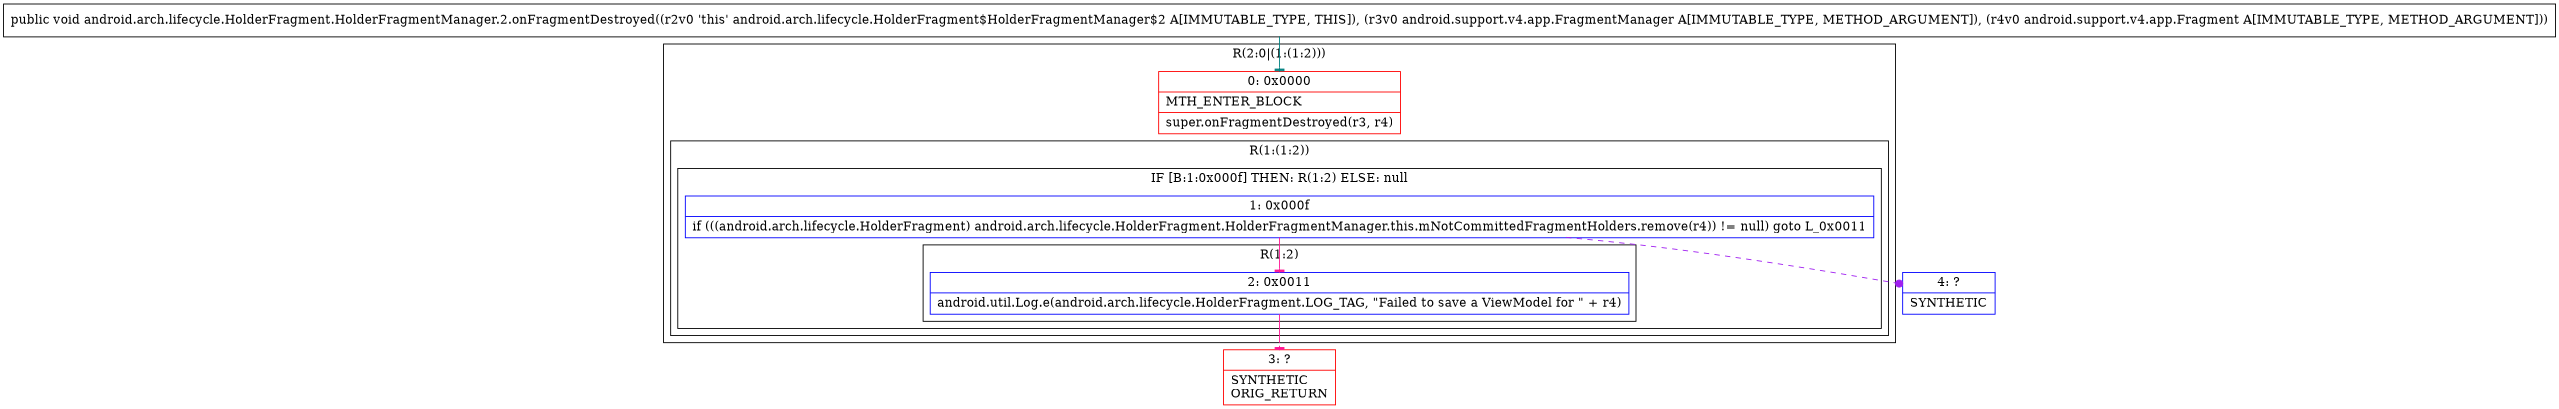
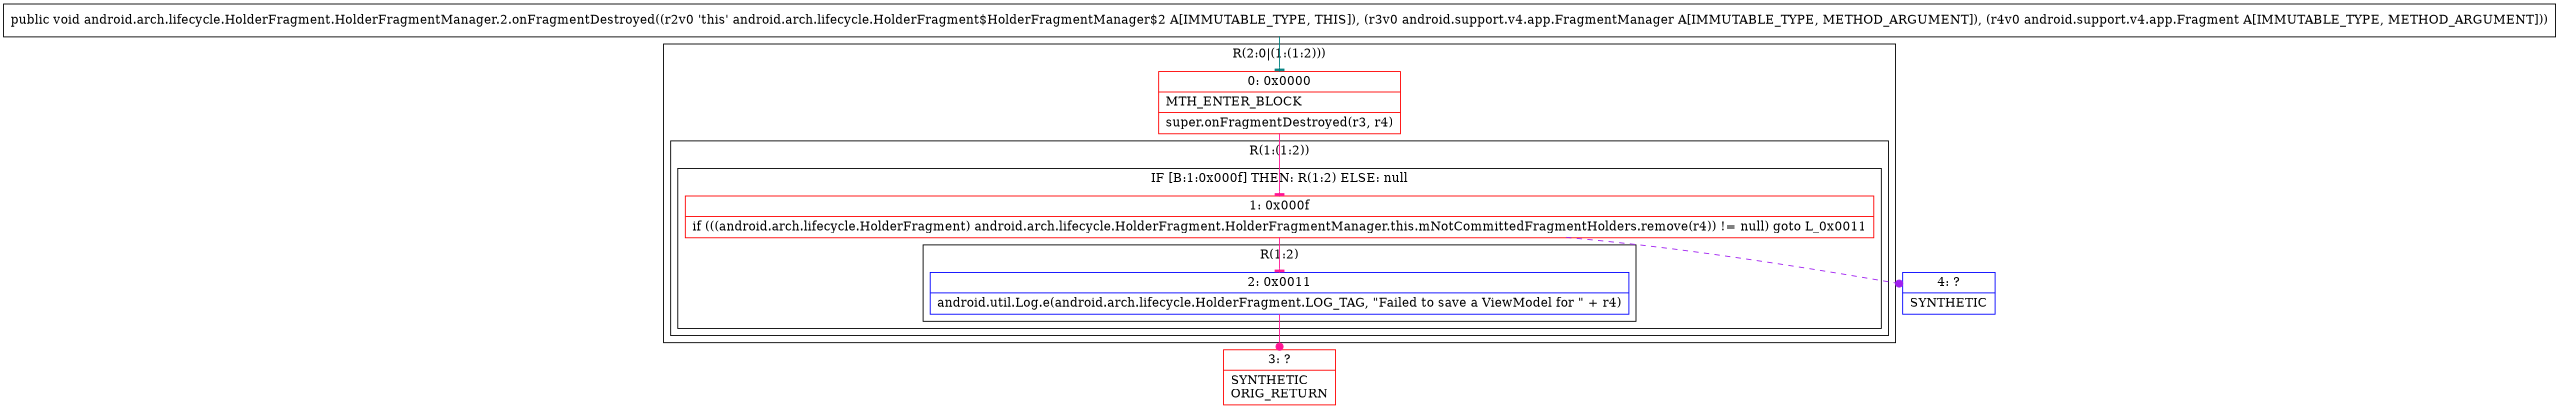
none -> (1280, 163)
(1280, 217) -> (1280, 217)
(1280, 329) -> (1280, 329)
